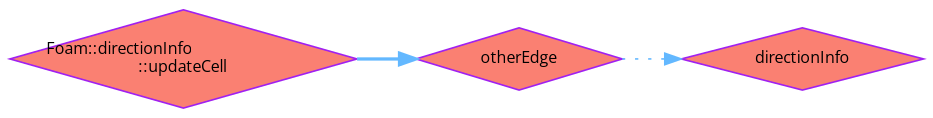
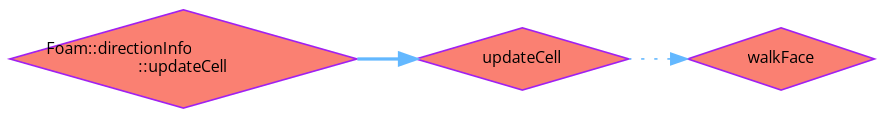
(519, 59) -> (522, 59)
(802, 59) -> (781, 59)
